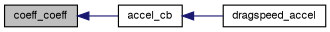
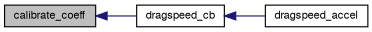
(41, 16) -> (50, 16)
(150, 16) -> (181, 16)
